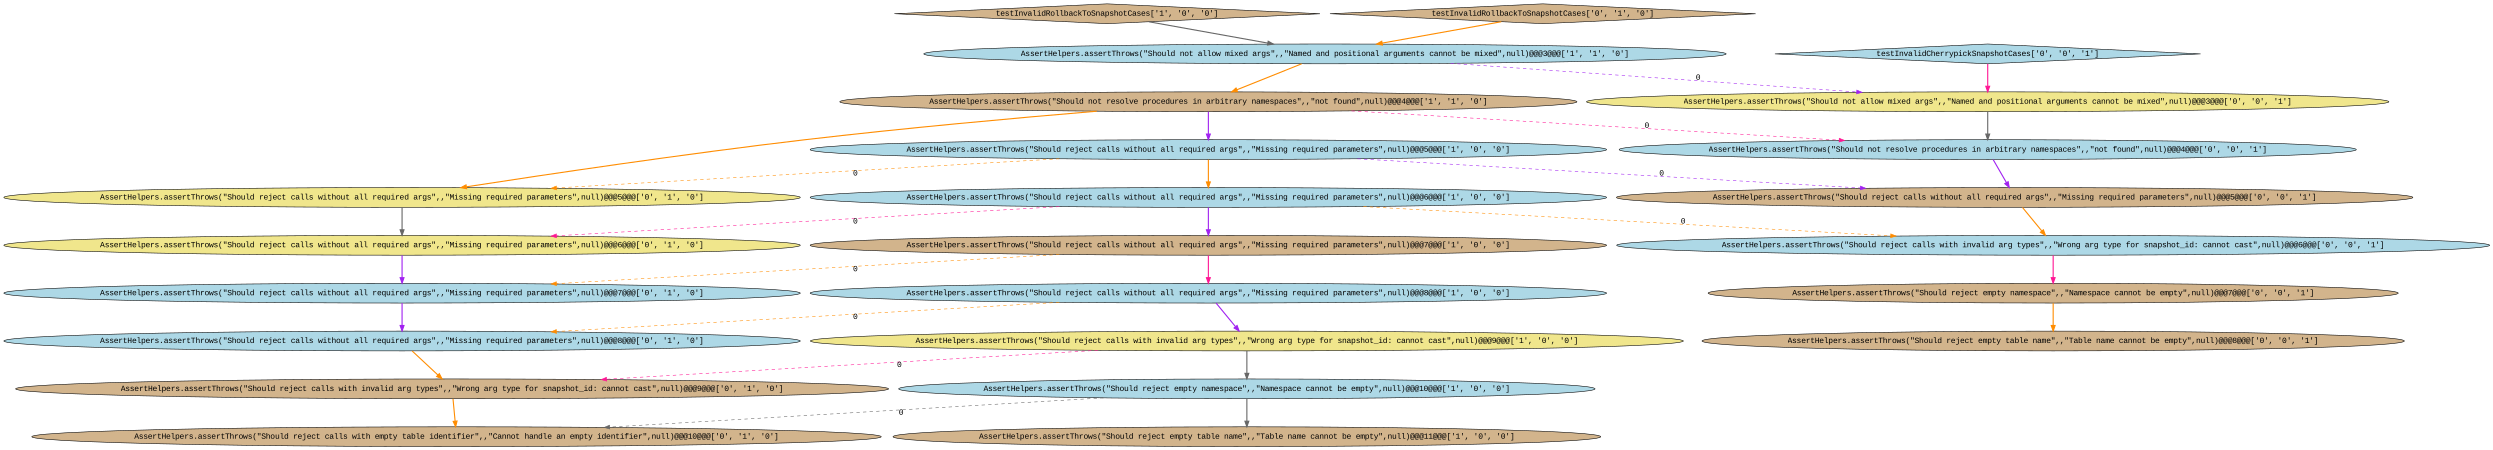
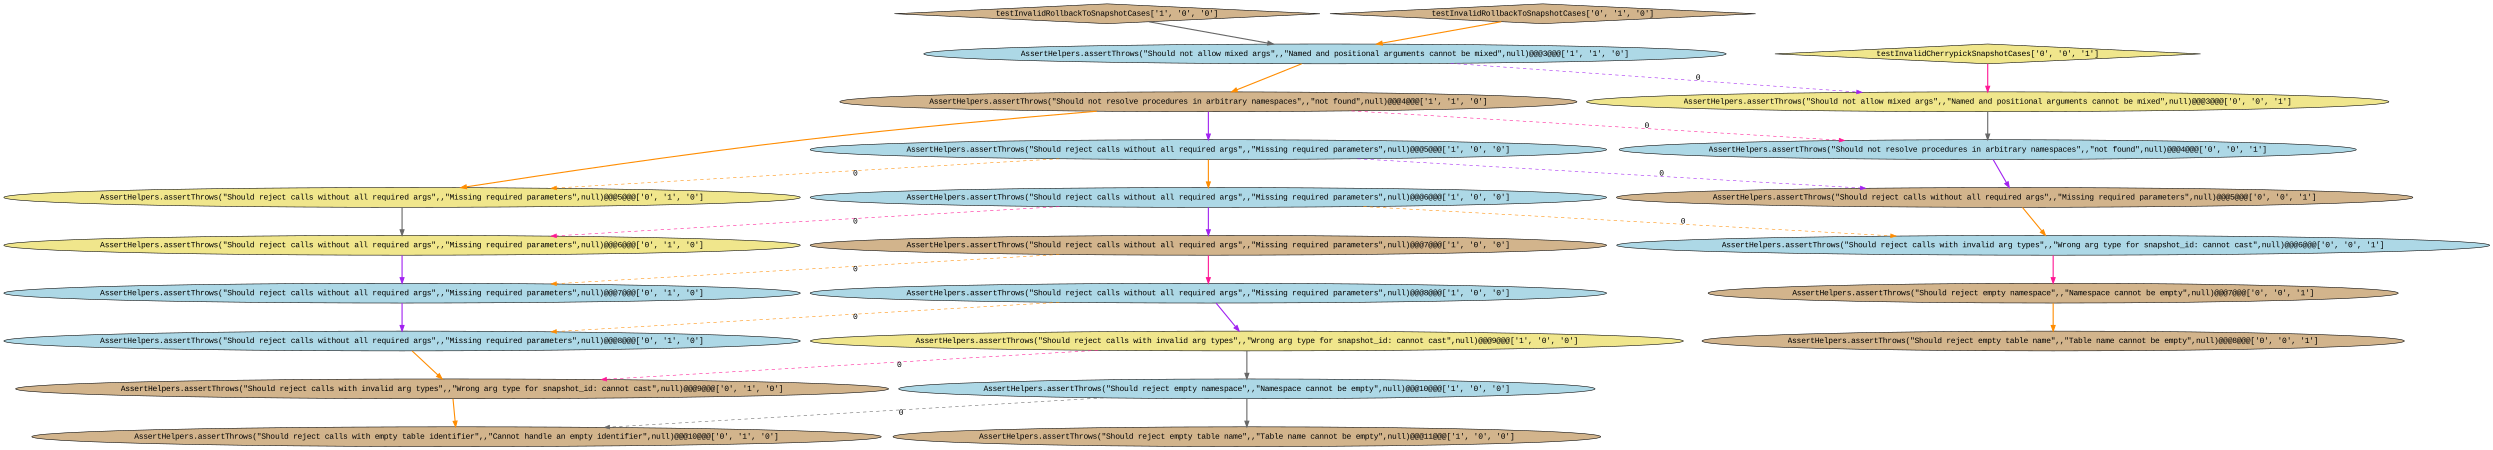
(1988, 54) -> (1988, 54)
